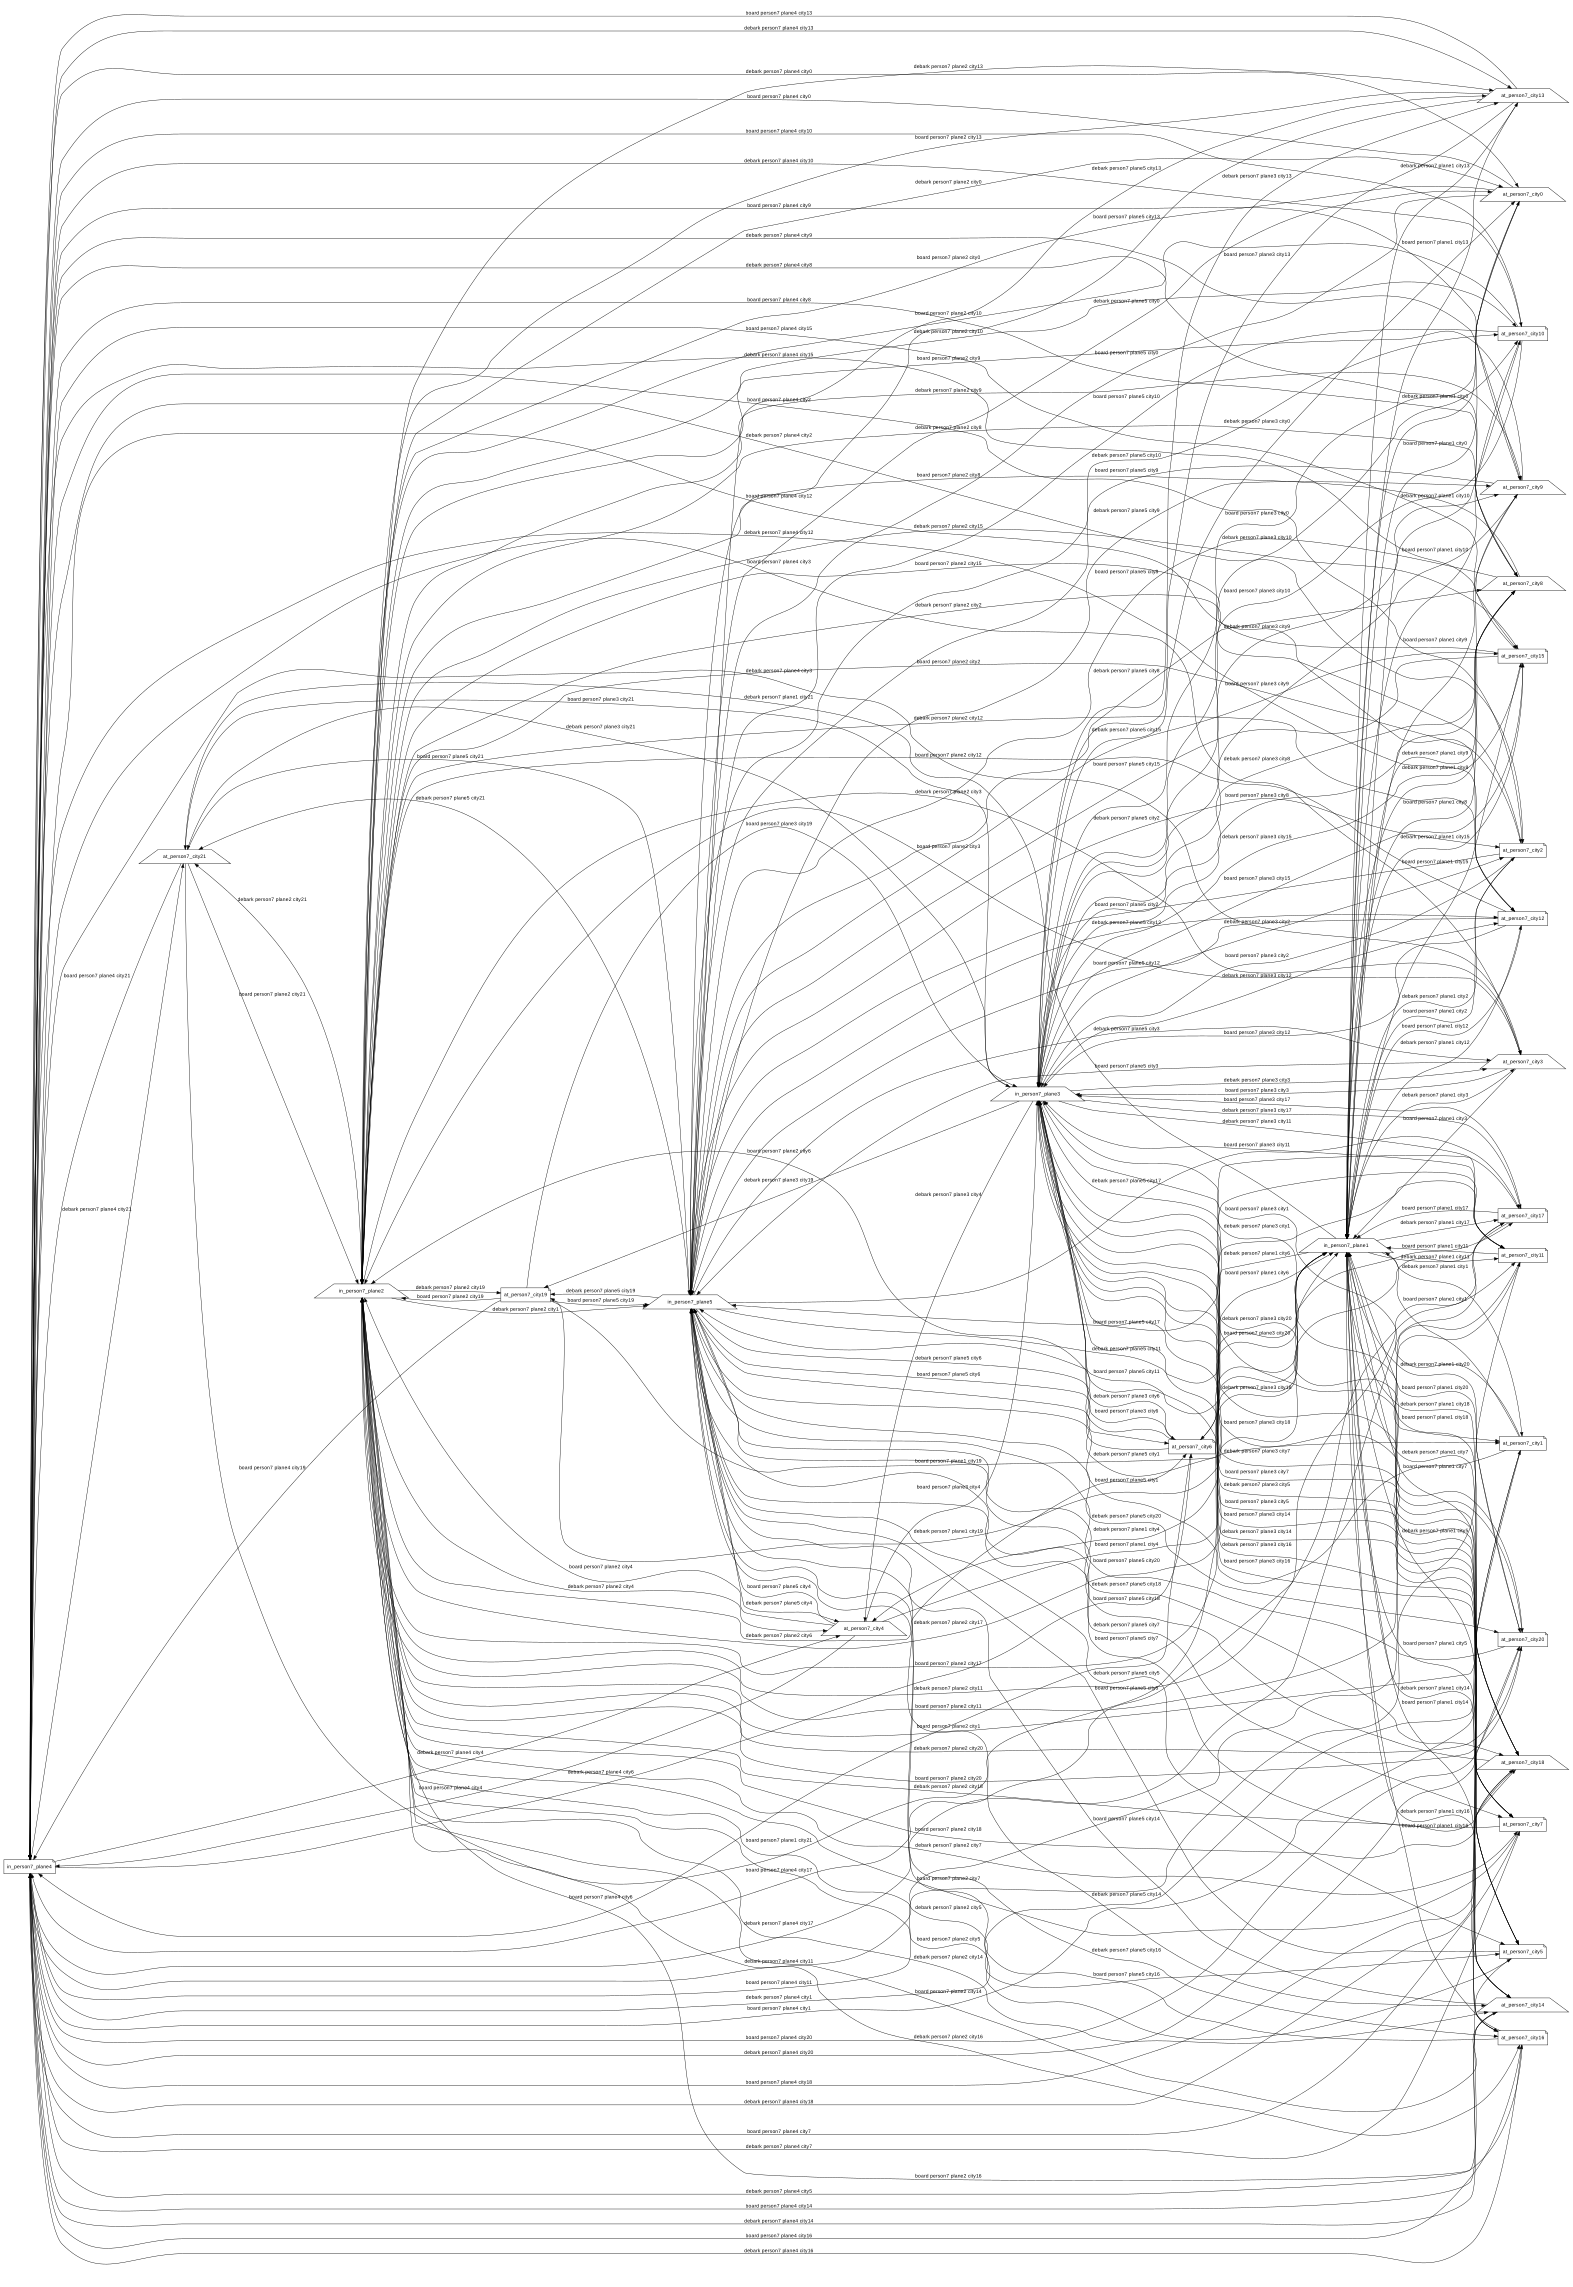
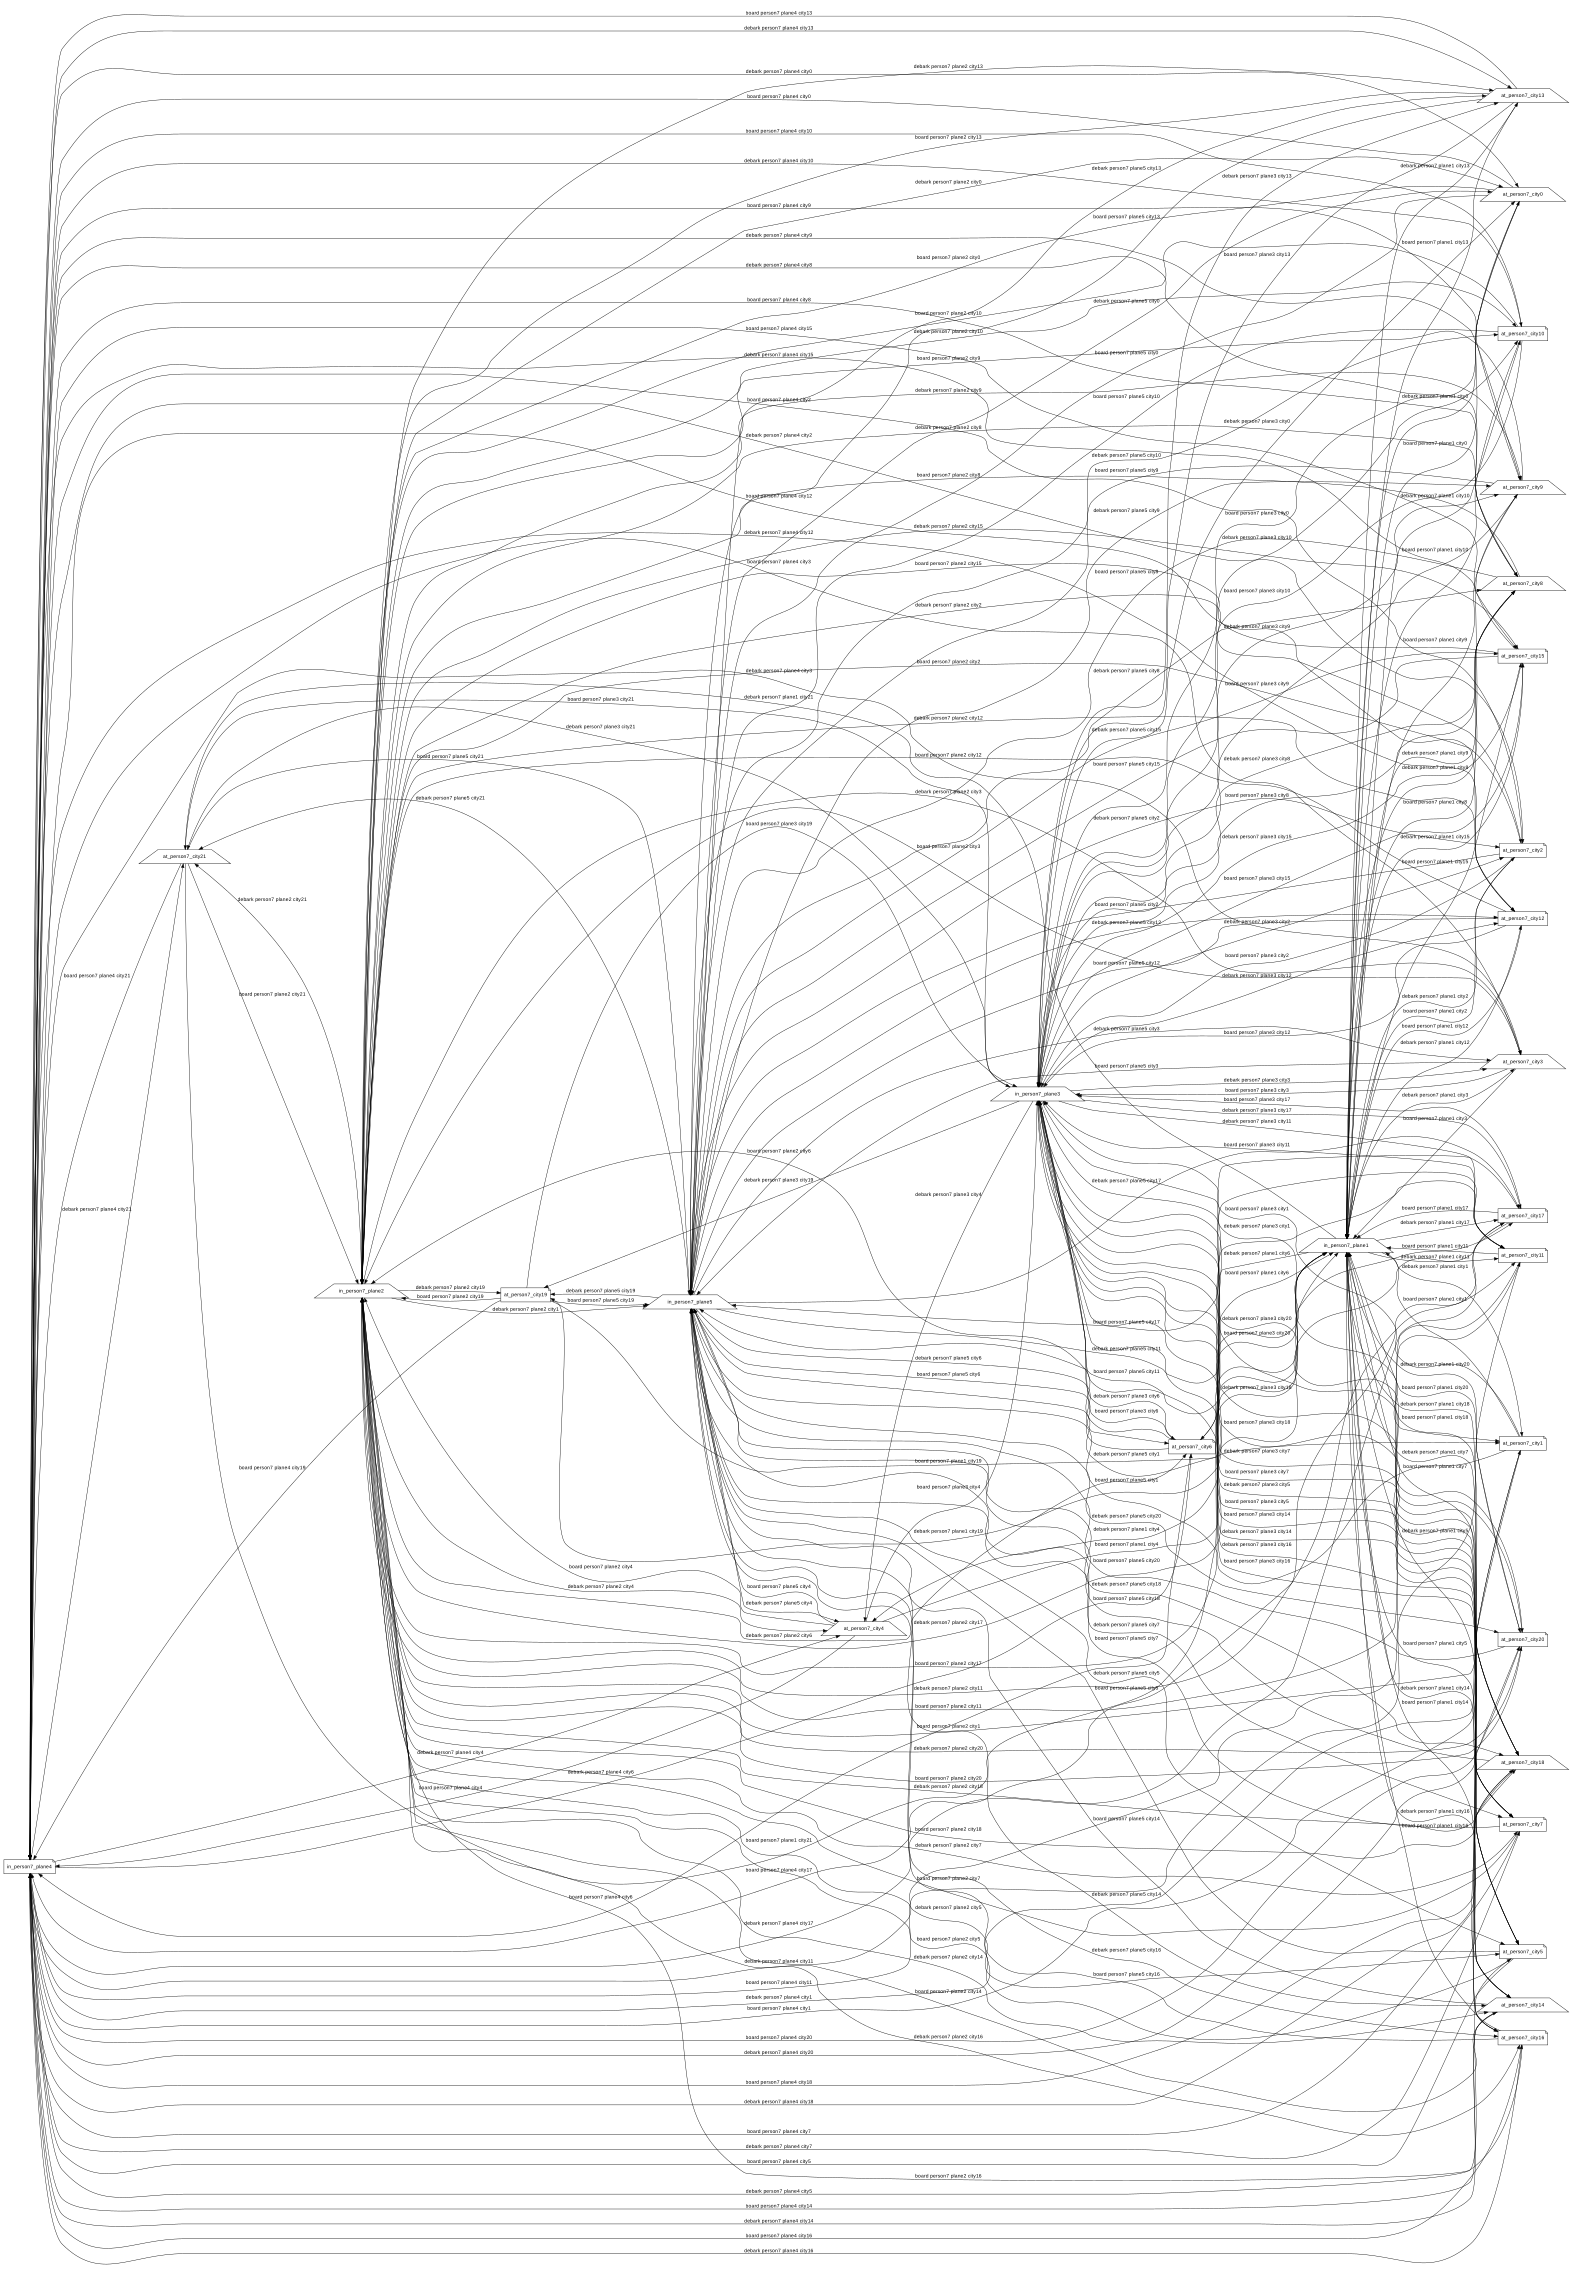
none -> (704, 2164)
